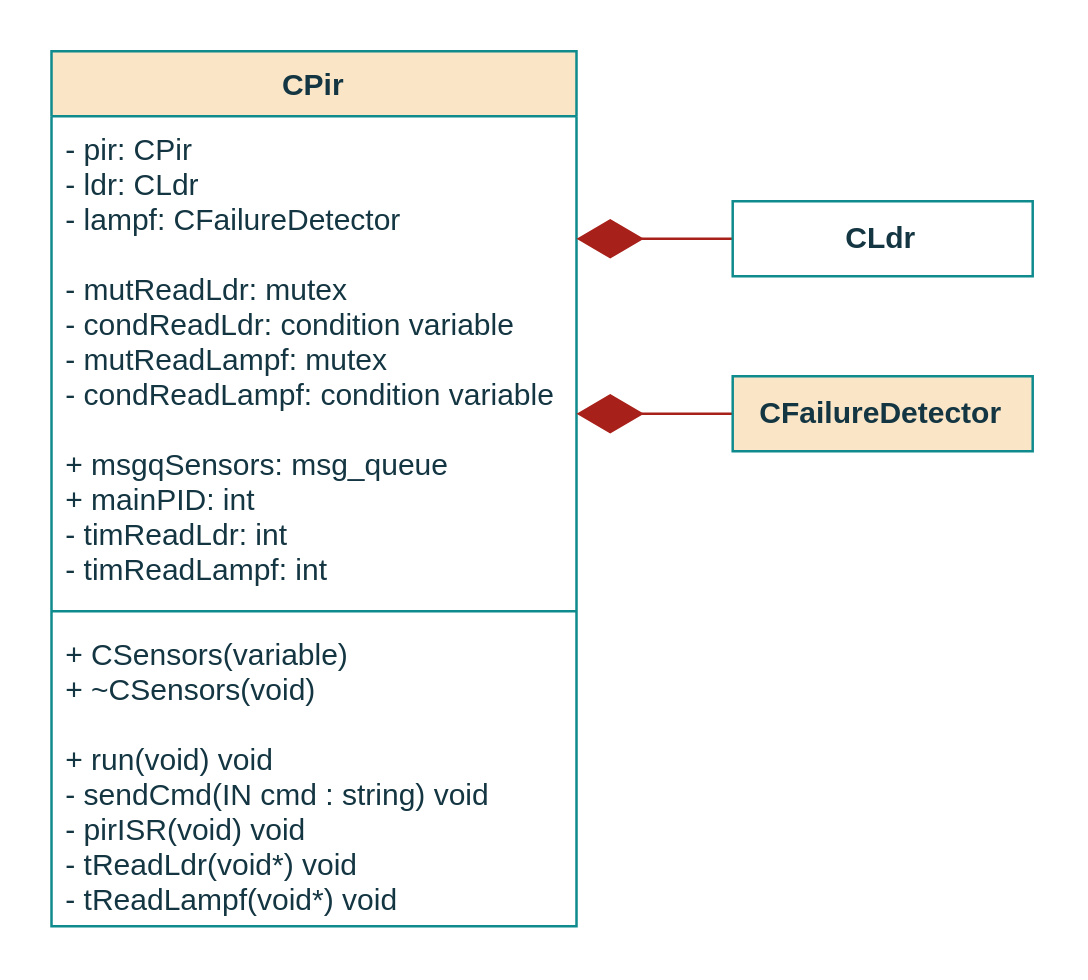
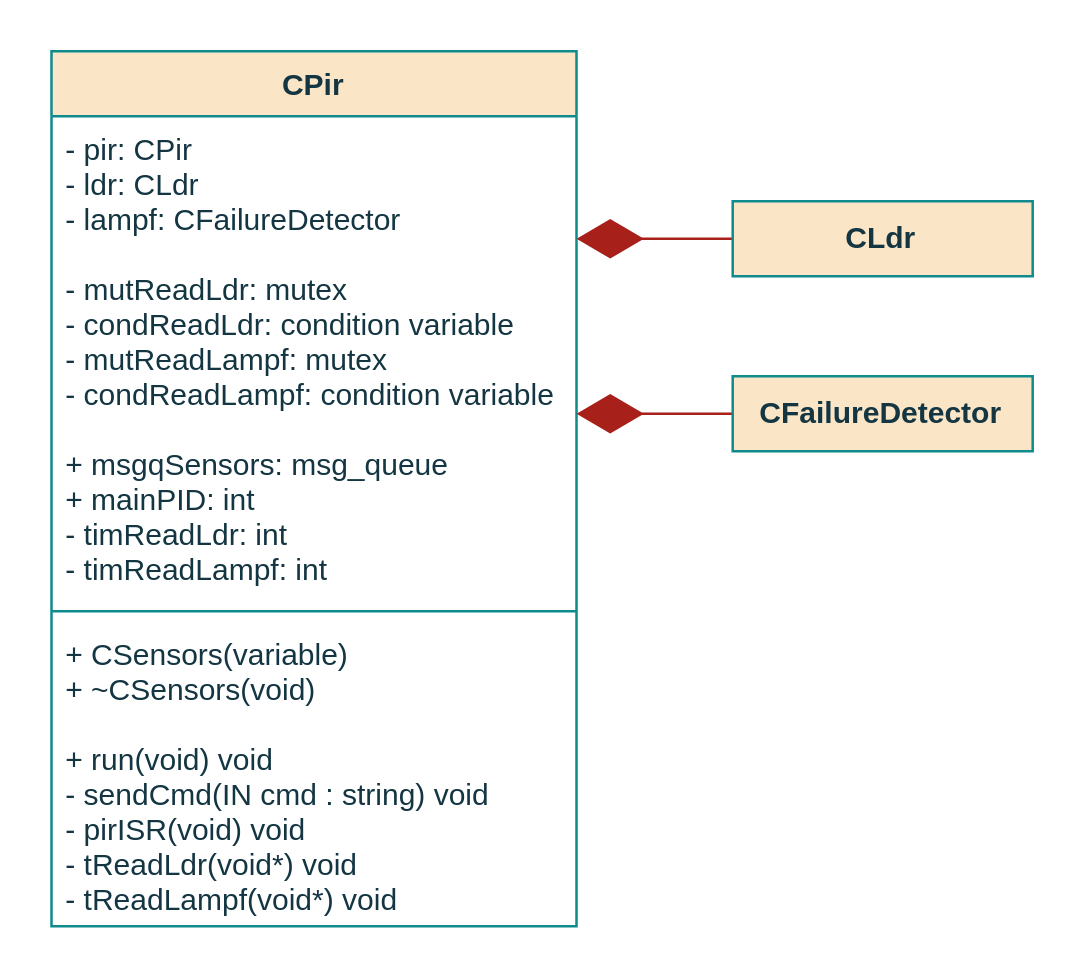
(882, 239) -> (882, 239)
